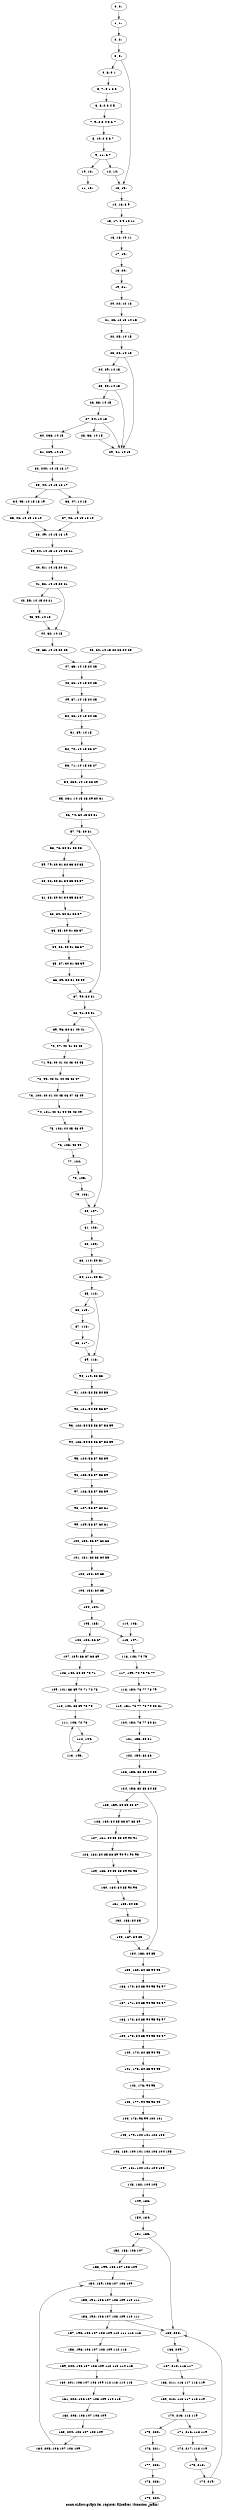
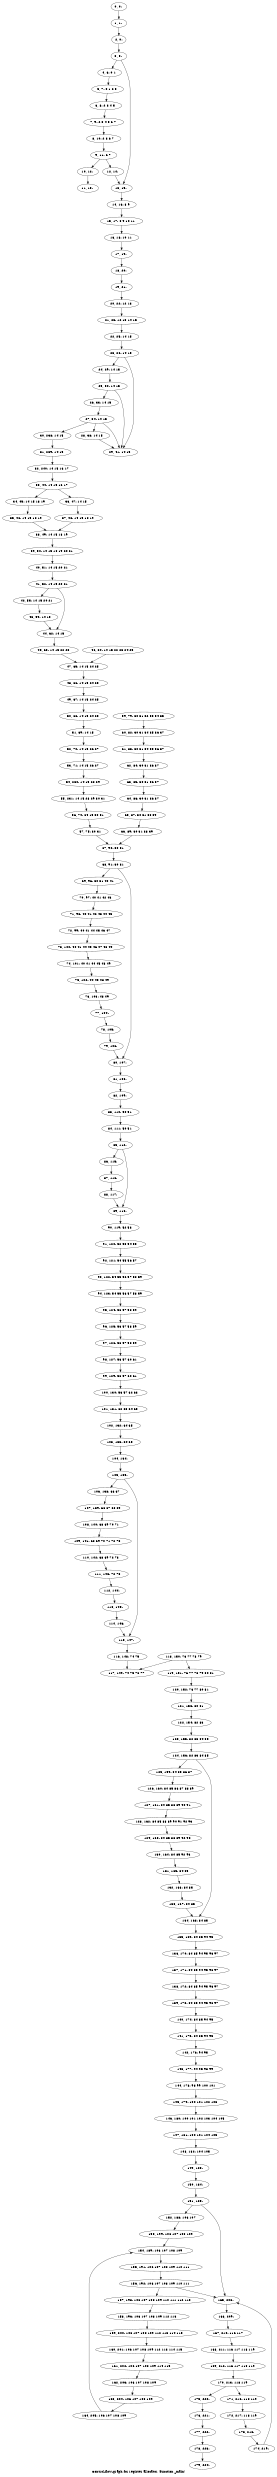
(119, 40) -> (119, 40)
(67, 848) -> none
(138, 1680) -> (157, 1665)
(69, 1740) -> (116, 1614)
